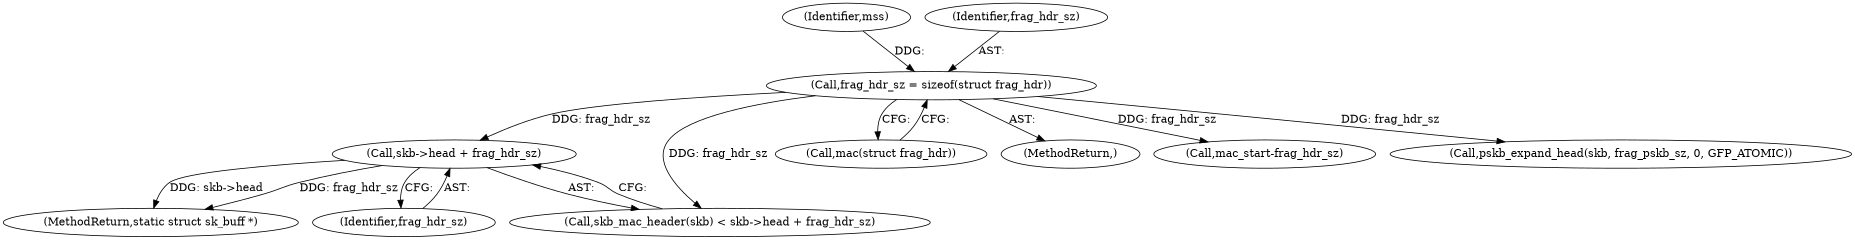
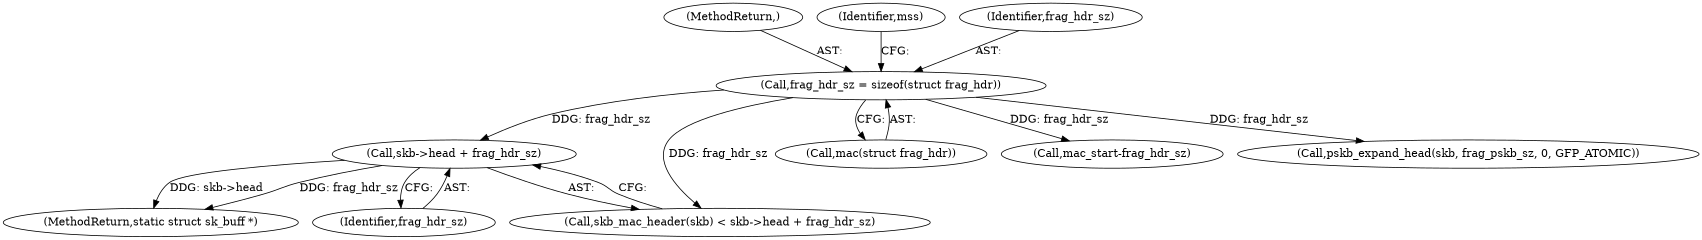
(911, 51) -> (897, 51)
(998, 119) -> (802, 49)
(937, 120) -> (905, 120)
